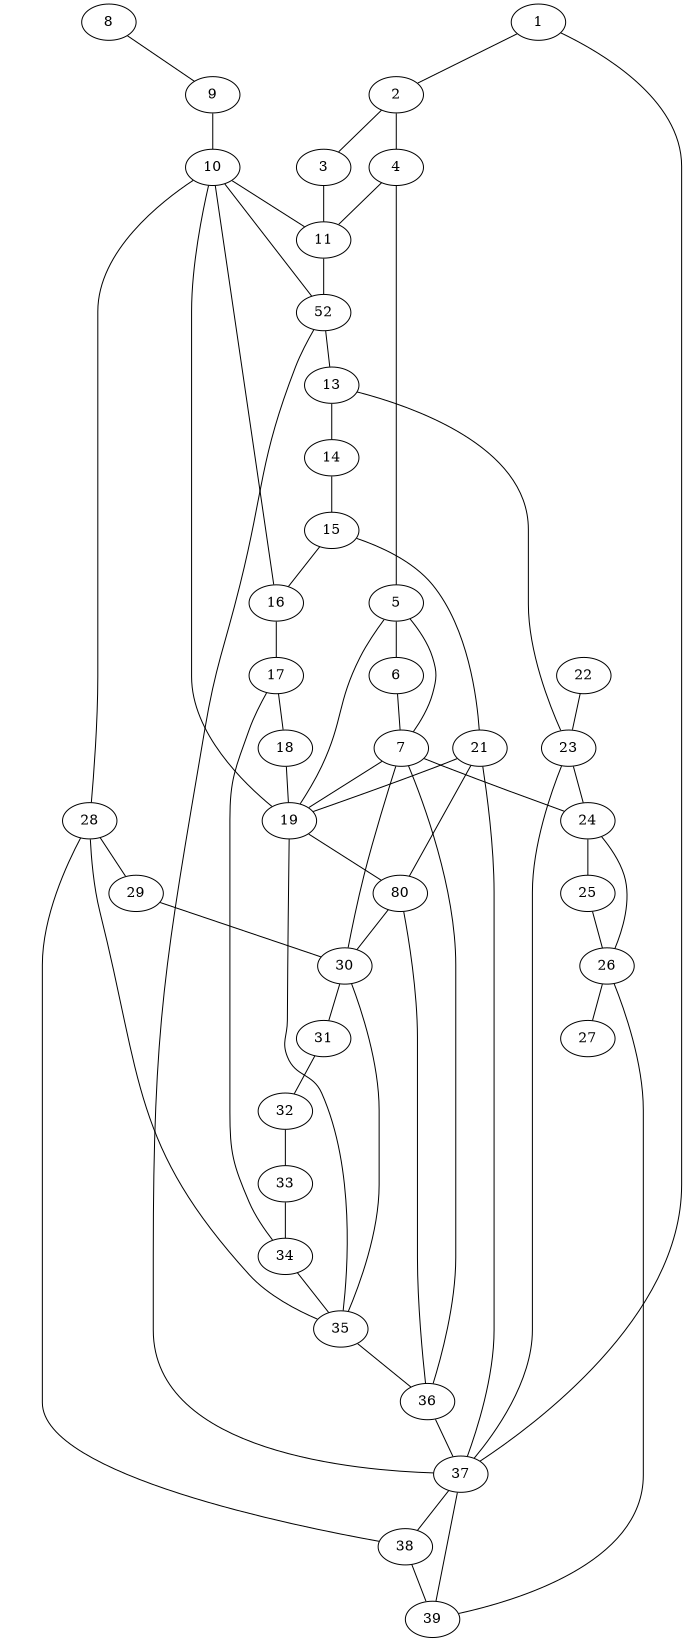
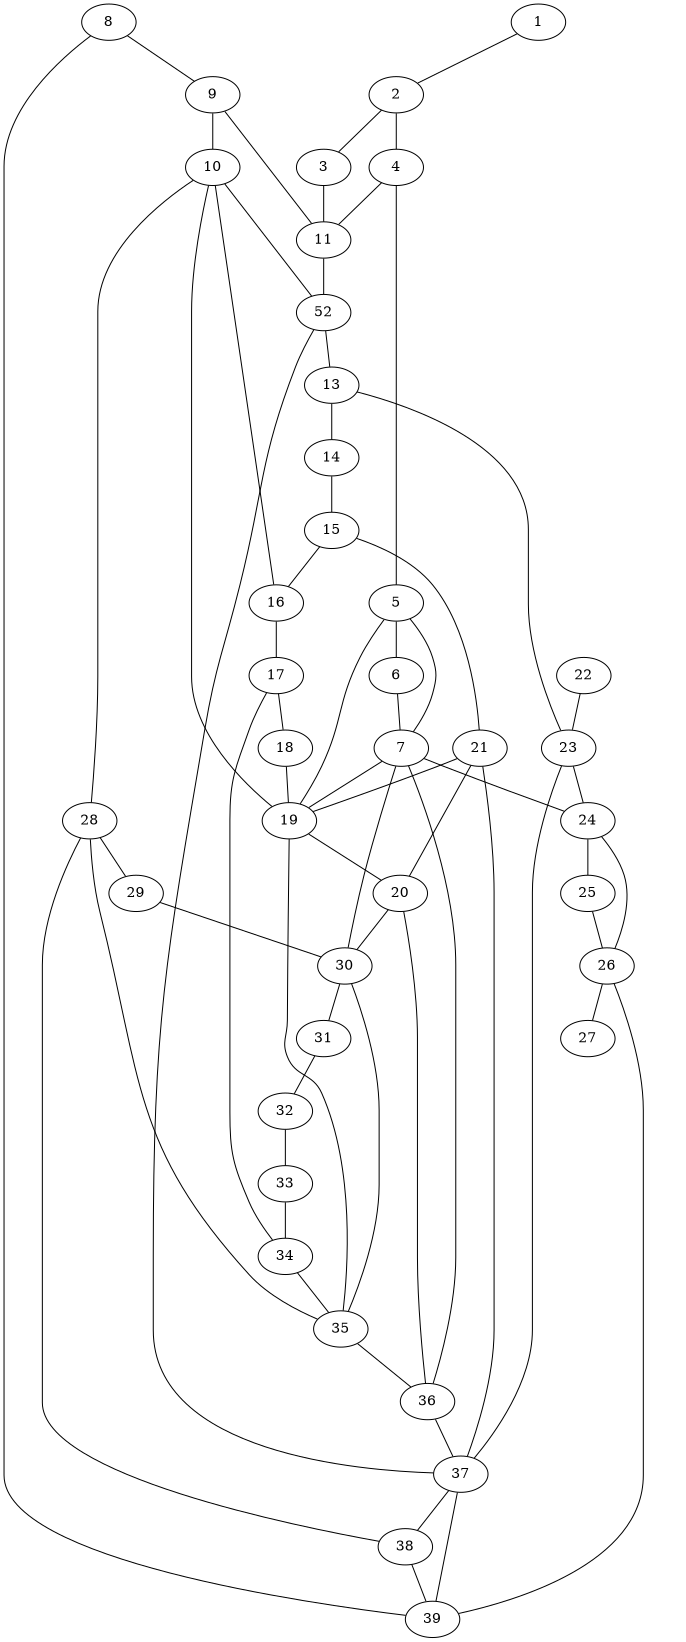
(268, 204) -> (268, 167)
(682, 759) -> none
(400, 893) -> (400, 893)
none -> (4, 960)
